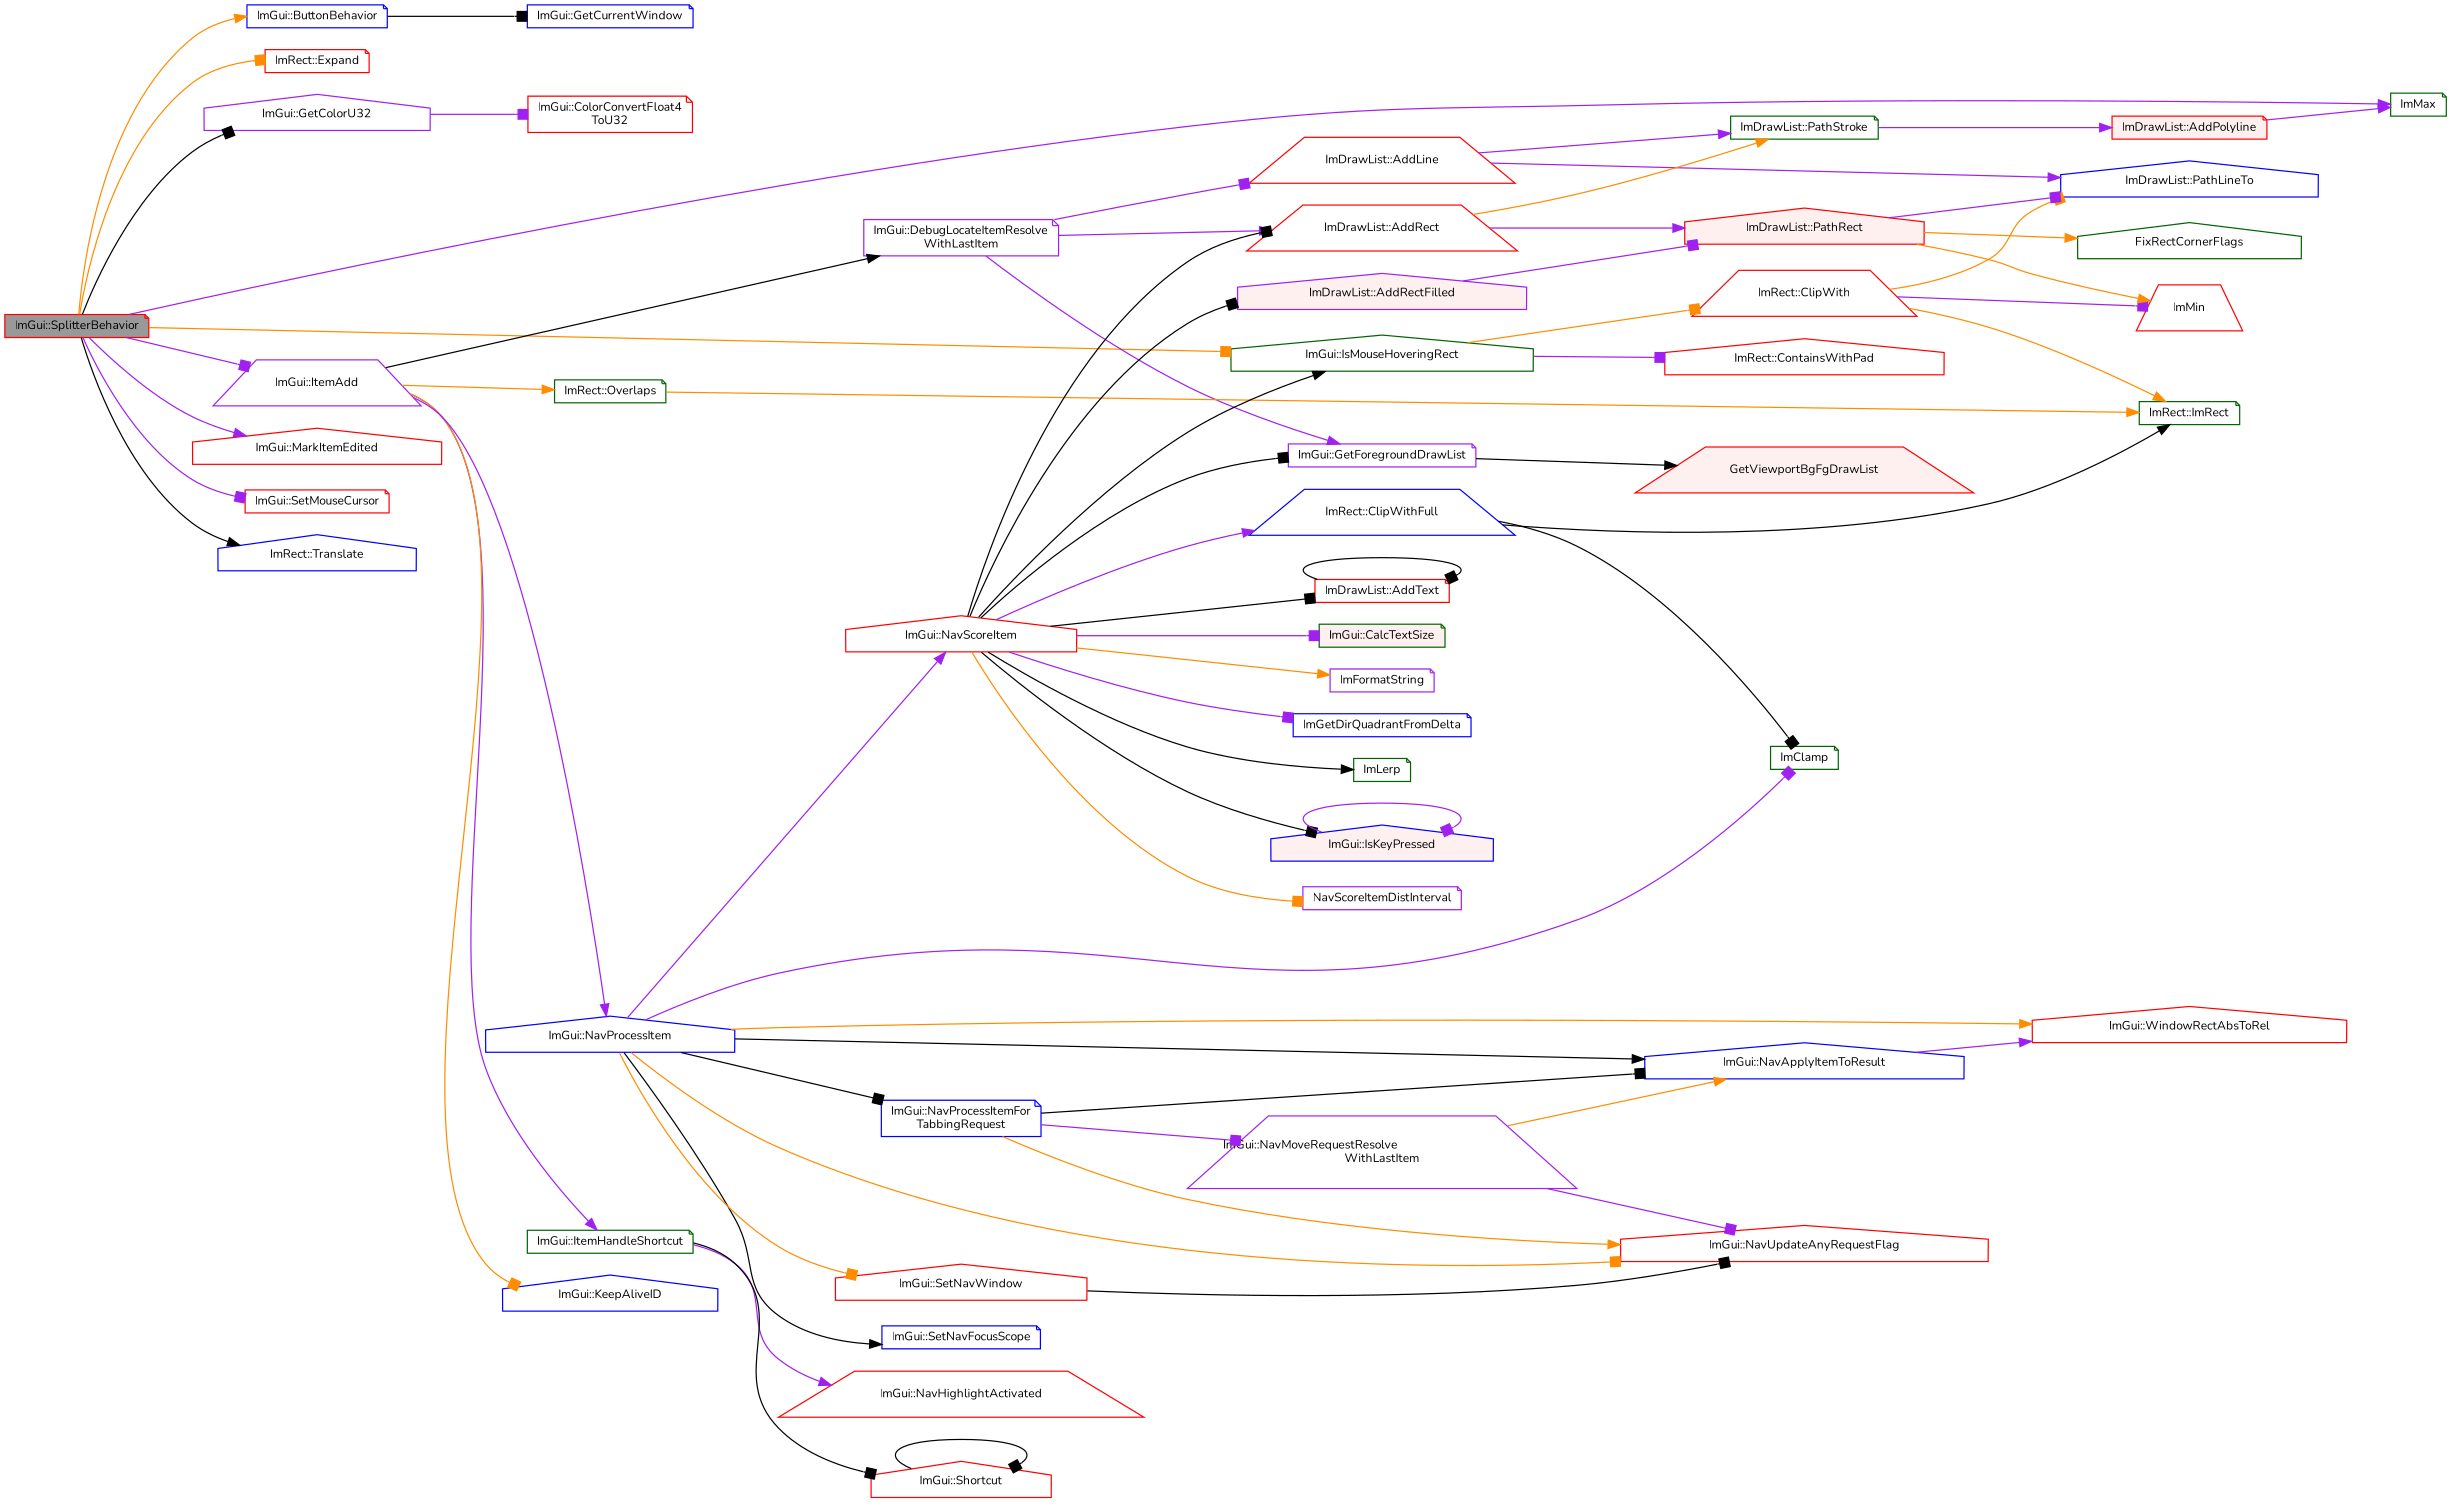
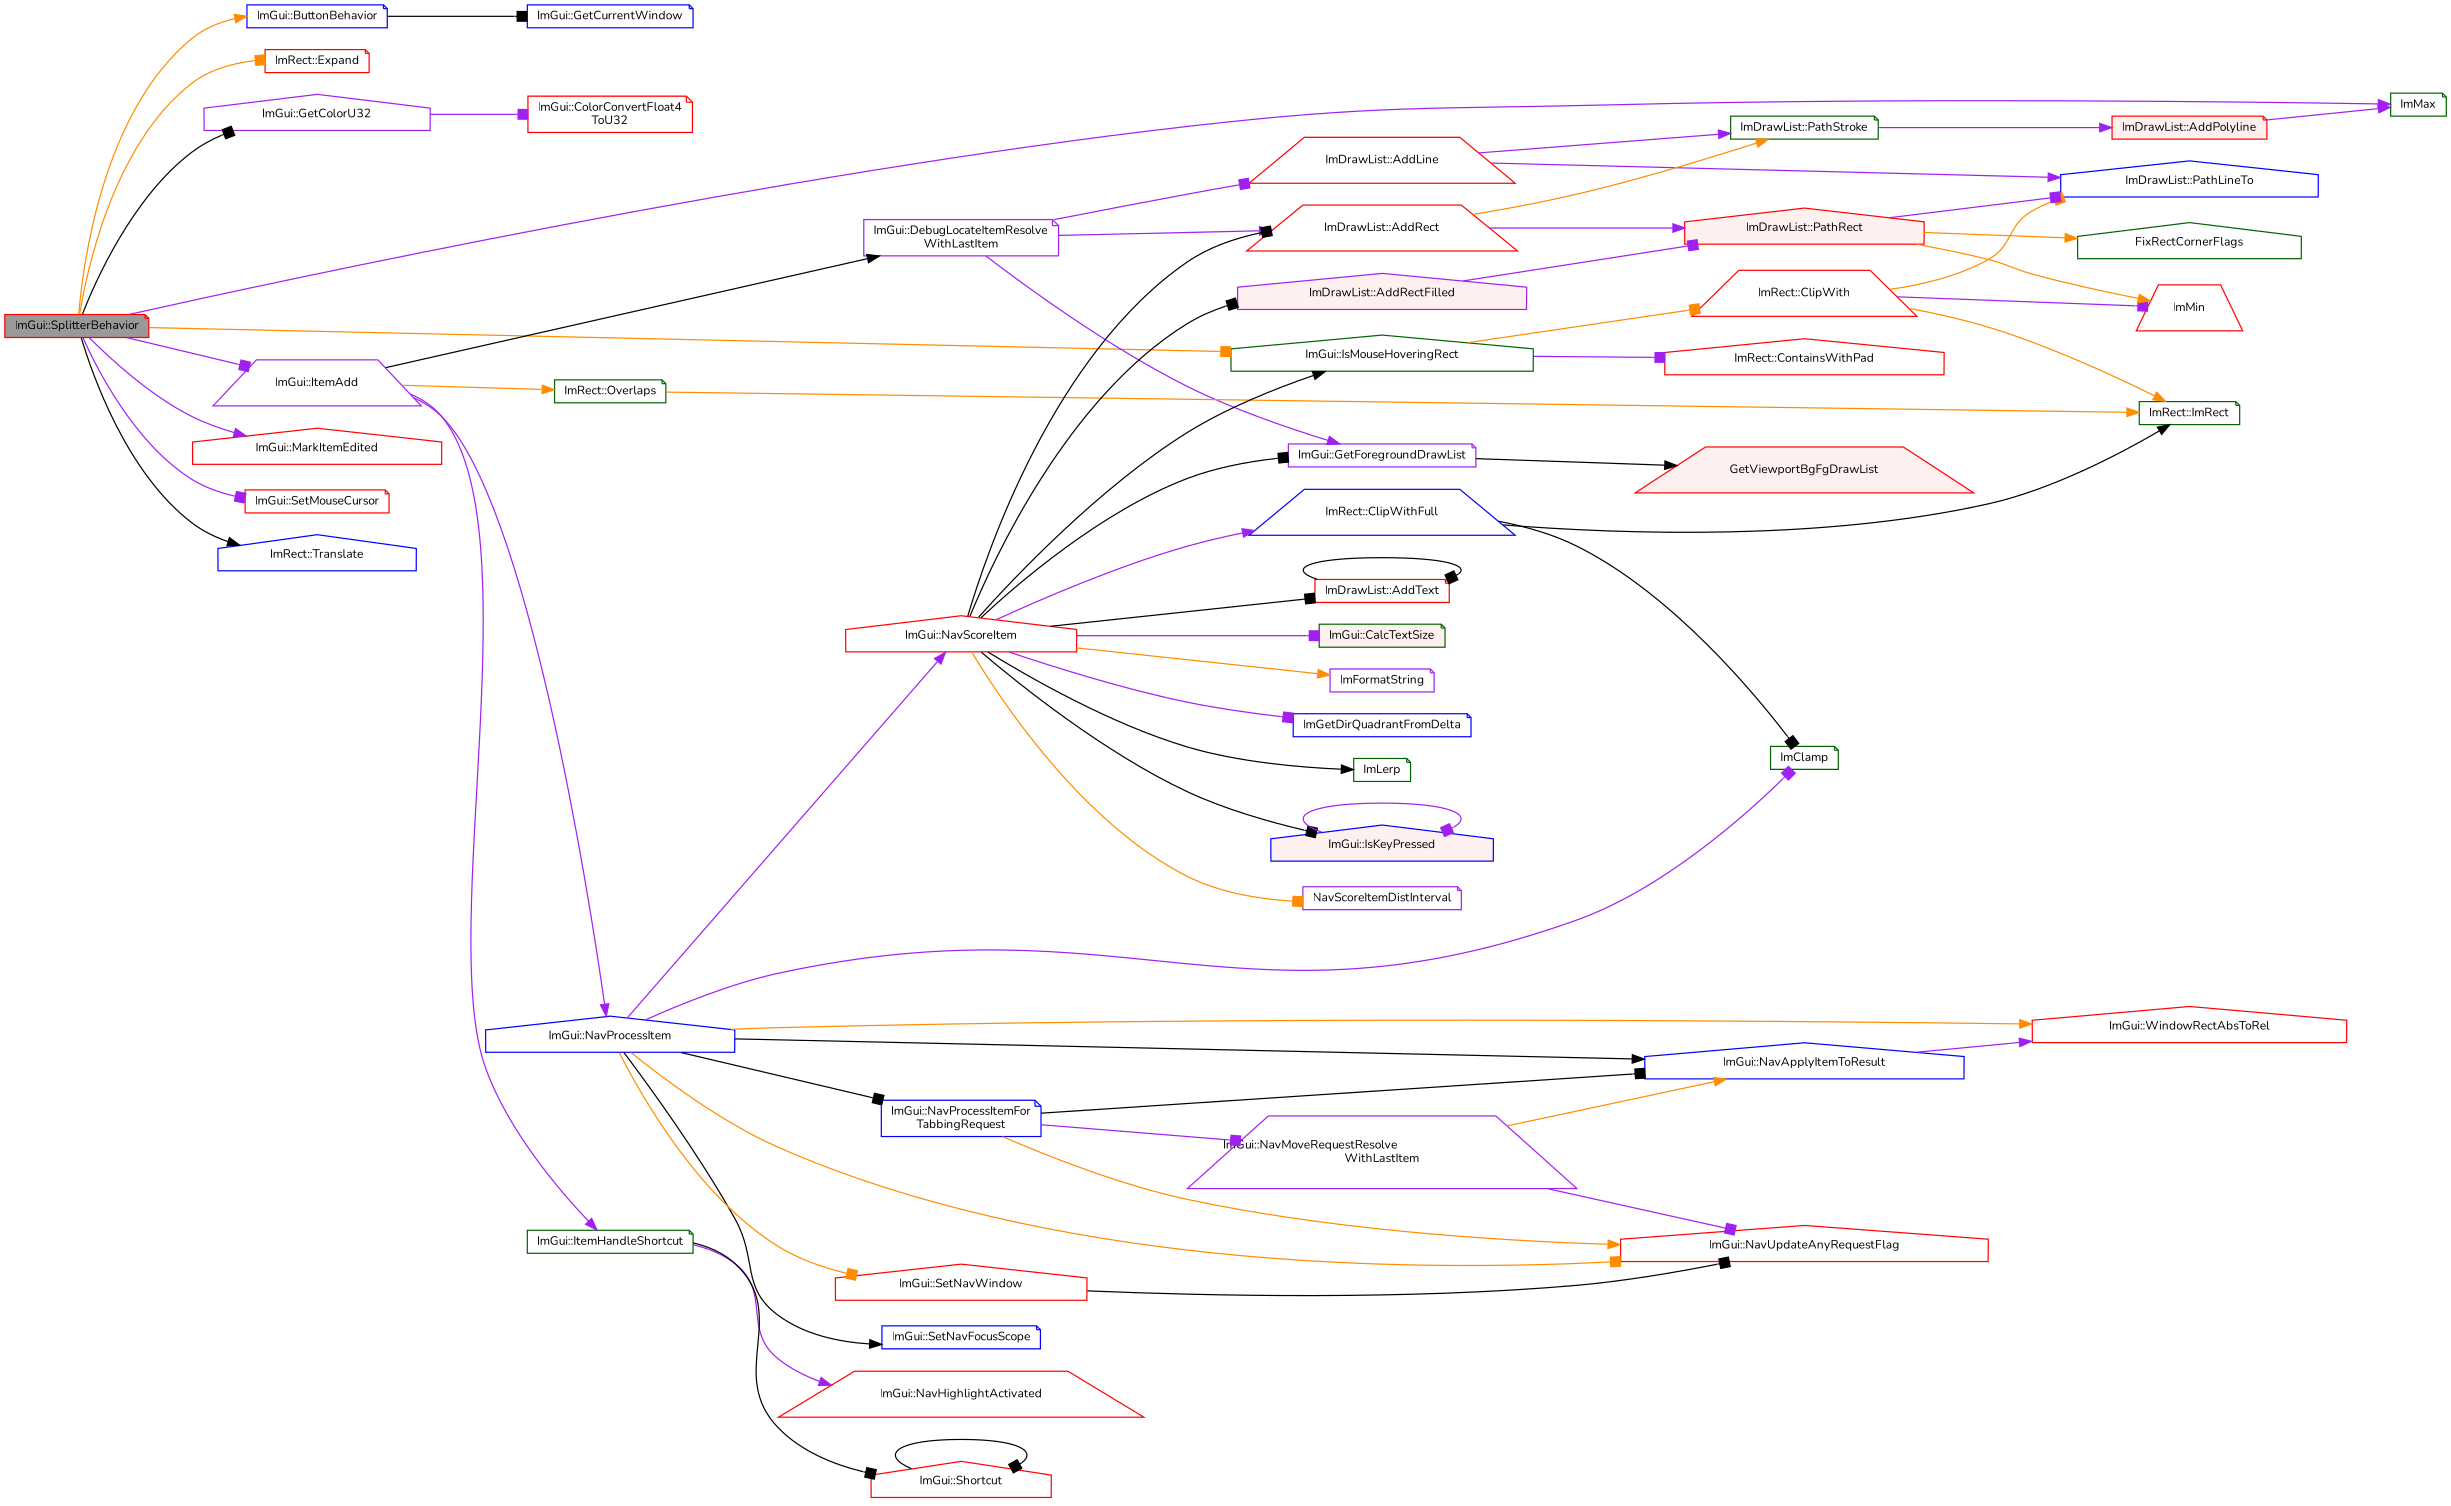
(610, 1295) -> none
